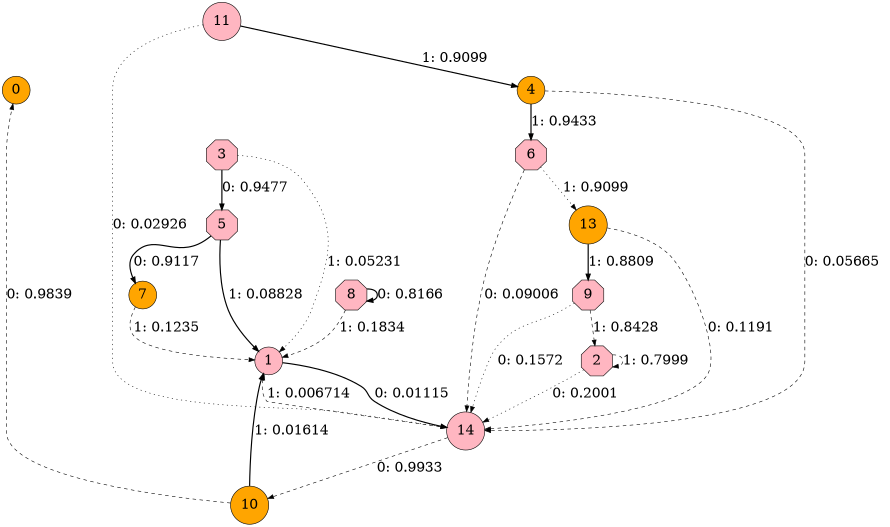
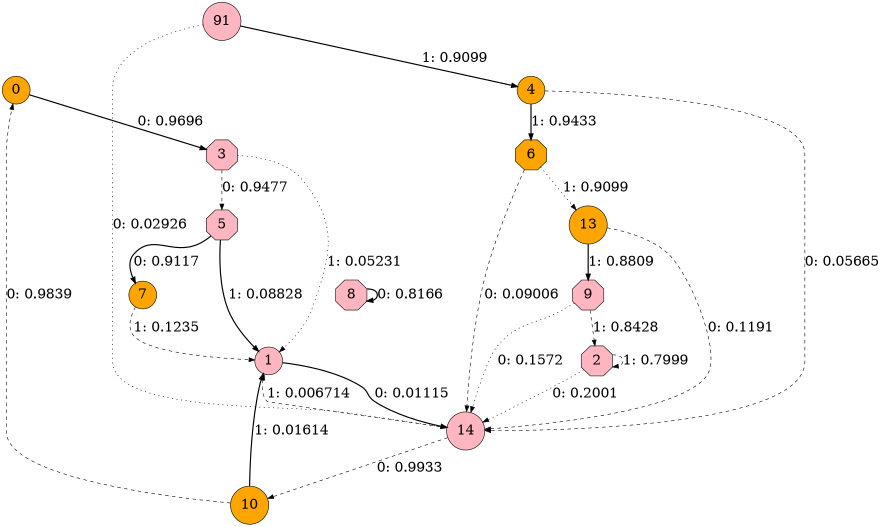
(222, 21) -> (222, 21)
none -> (119, 123)
(531, 155) -> (531, 155)
(222, 187) -> (222, 187)
(322, 340) -> none
